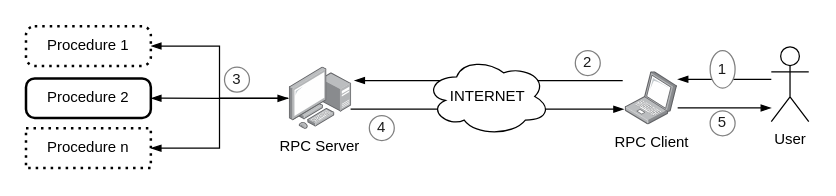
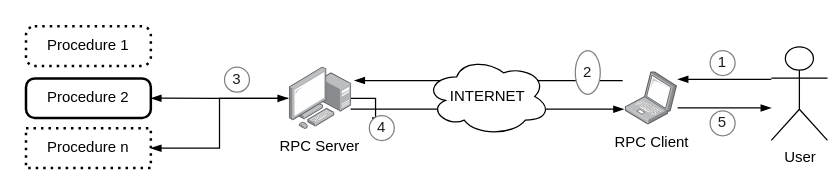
(215, 46) -> (373, 99)
(588, 63) -> (588, 73)
(723, 69) -> (723, 63)
(791, 84) -> (800, 94)
